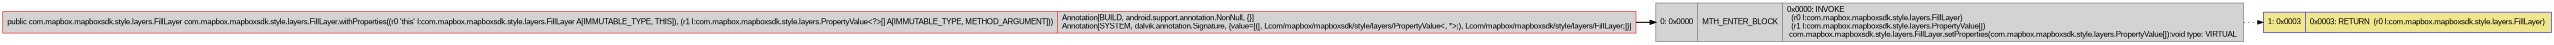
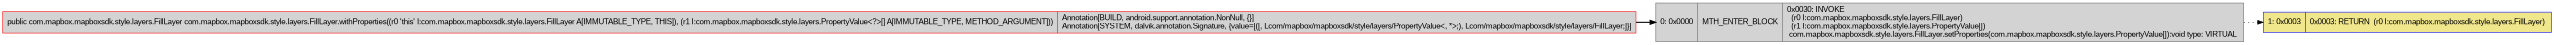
(1818, 10) -> (1818, 10)
